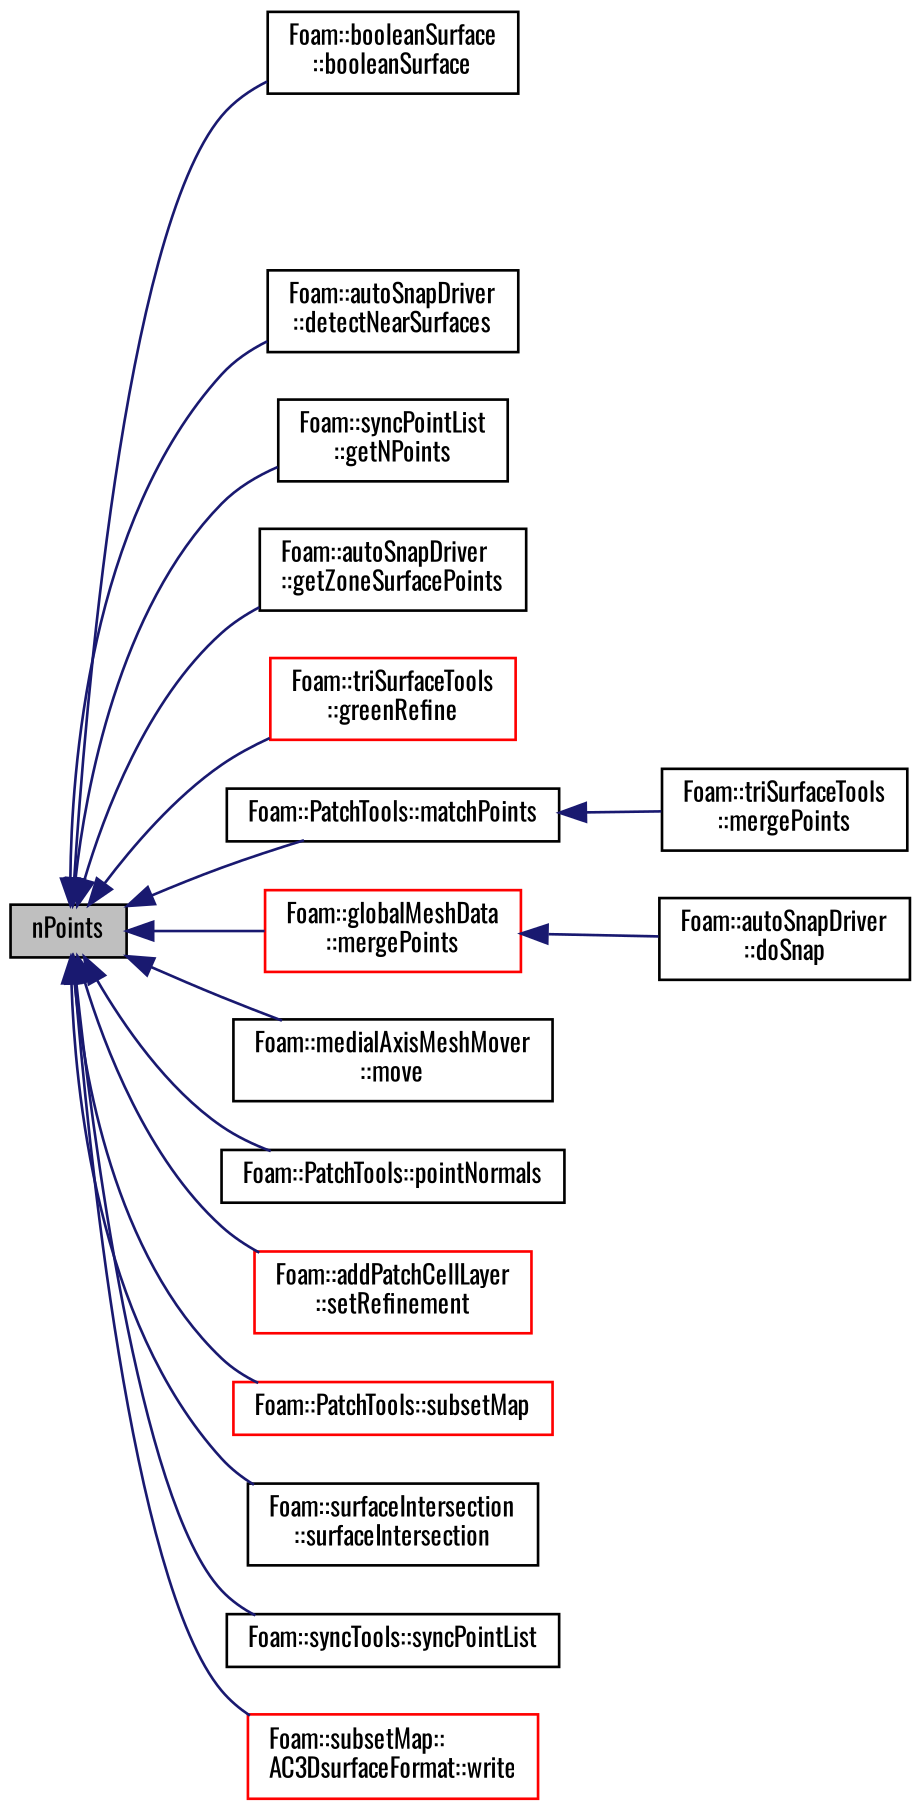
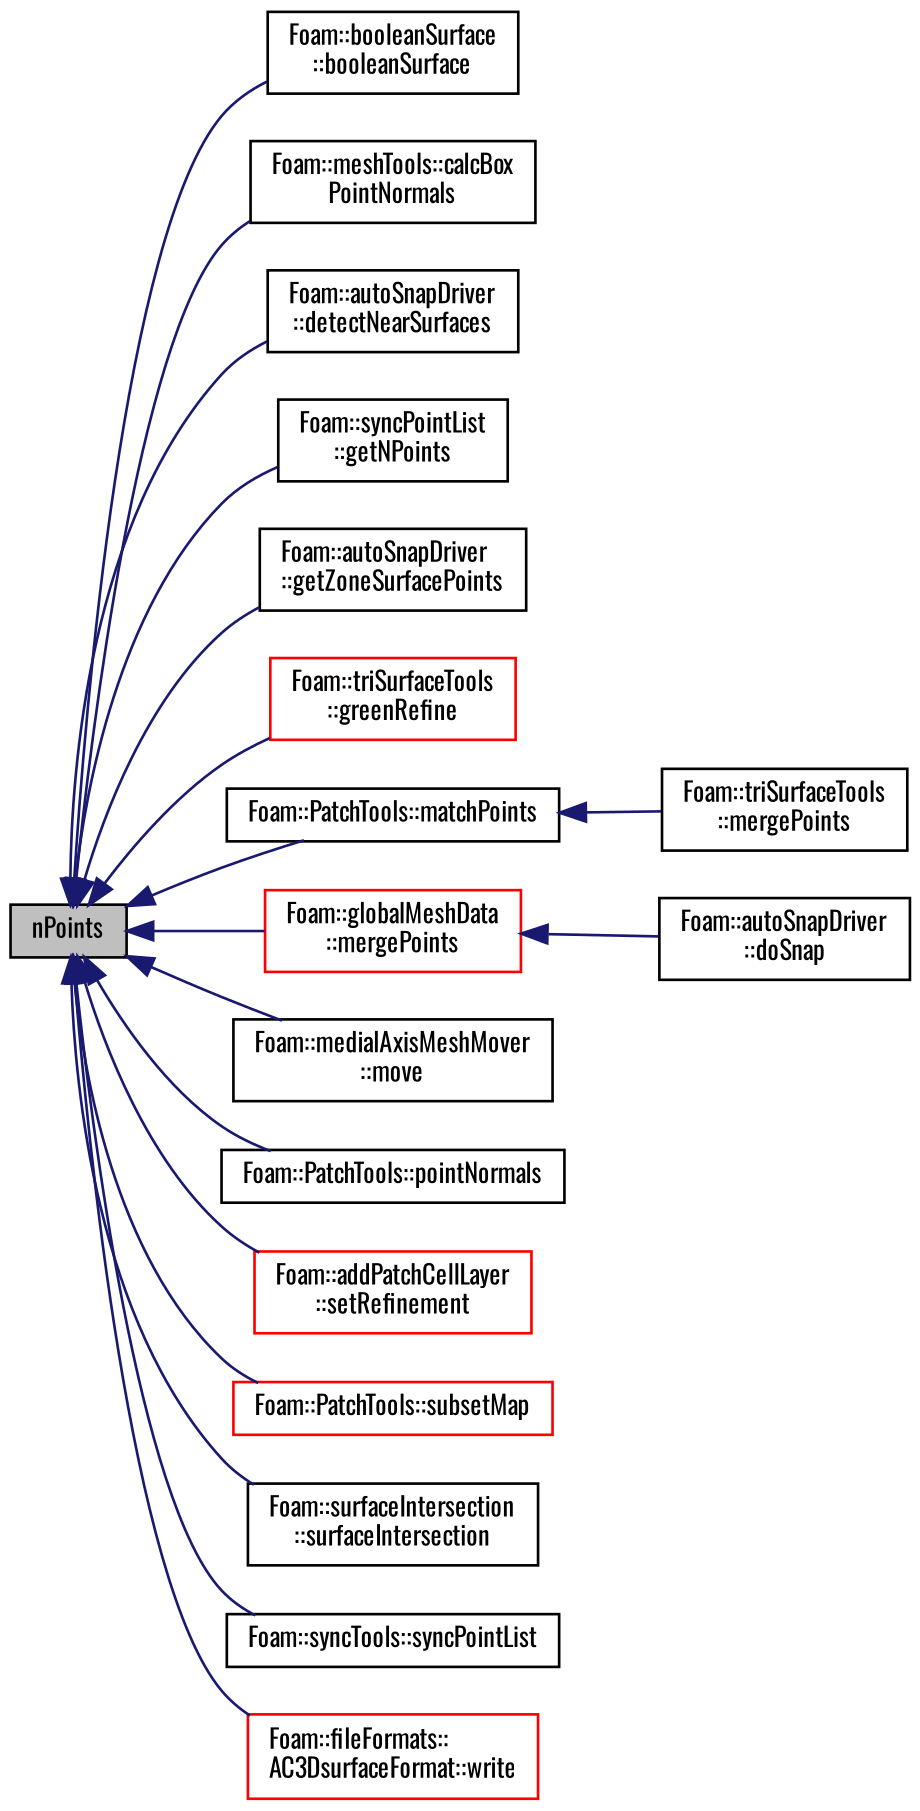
none -> (393, 182)
(393, 1757) -> (393, 1757)
